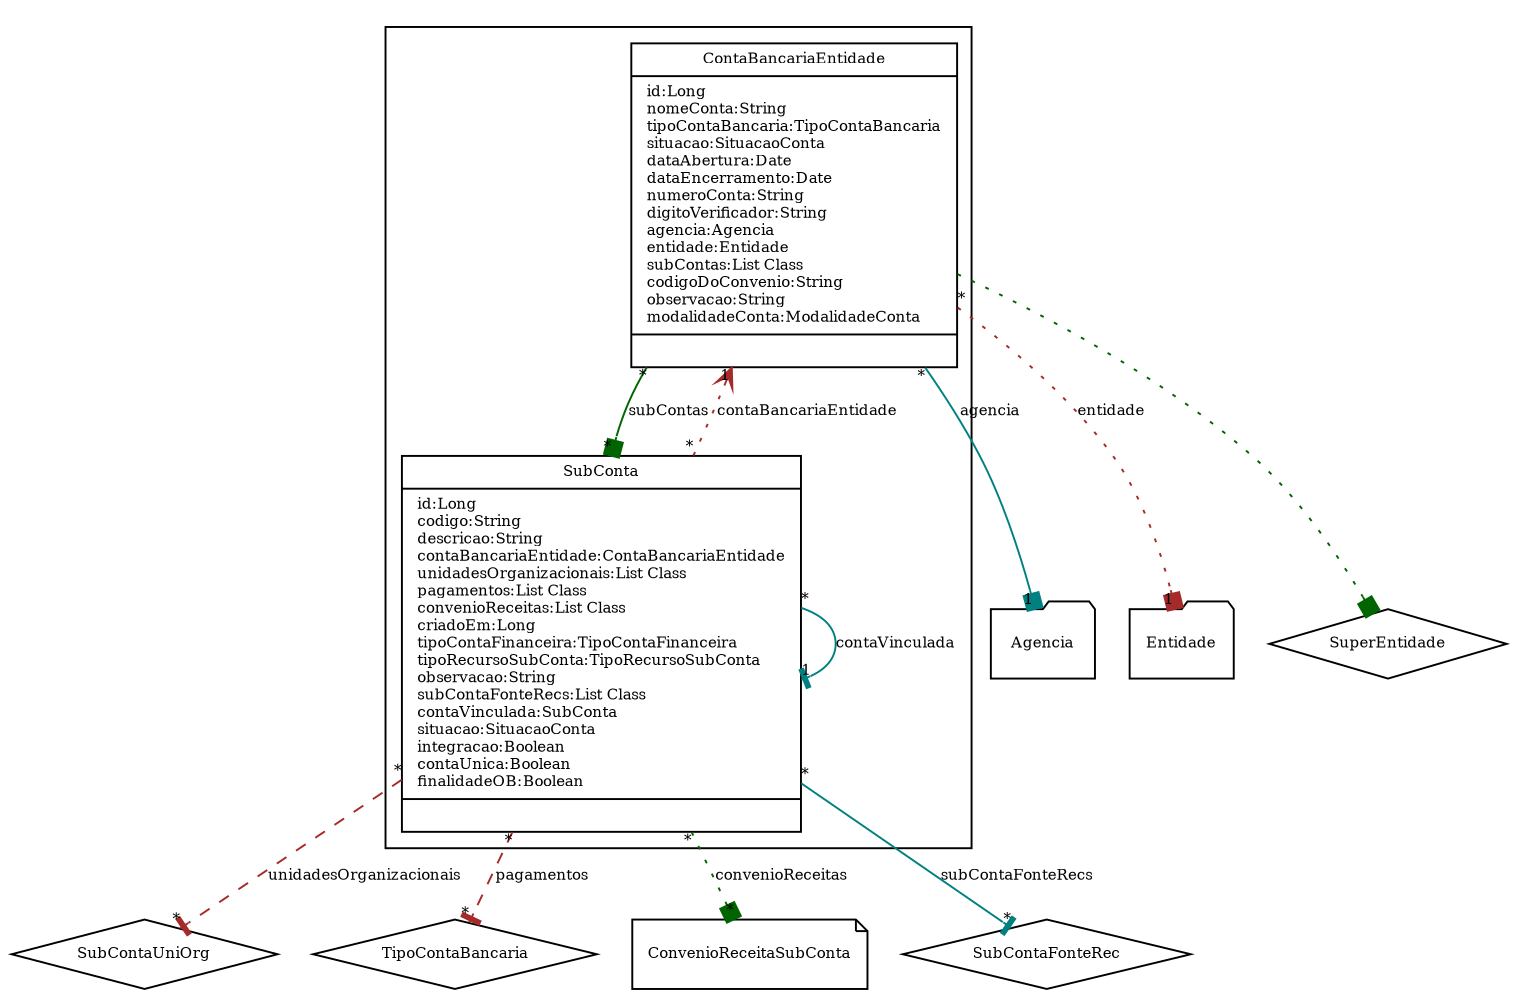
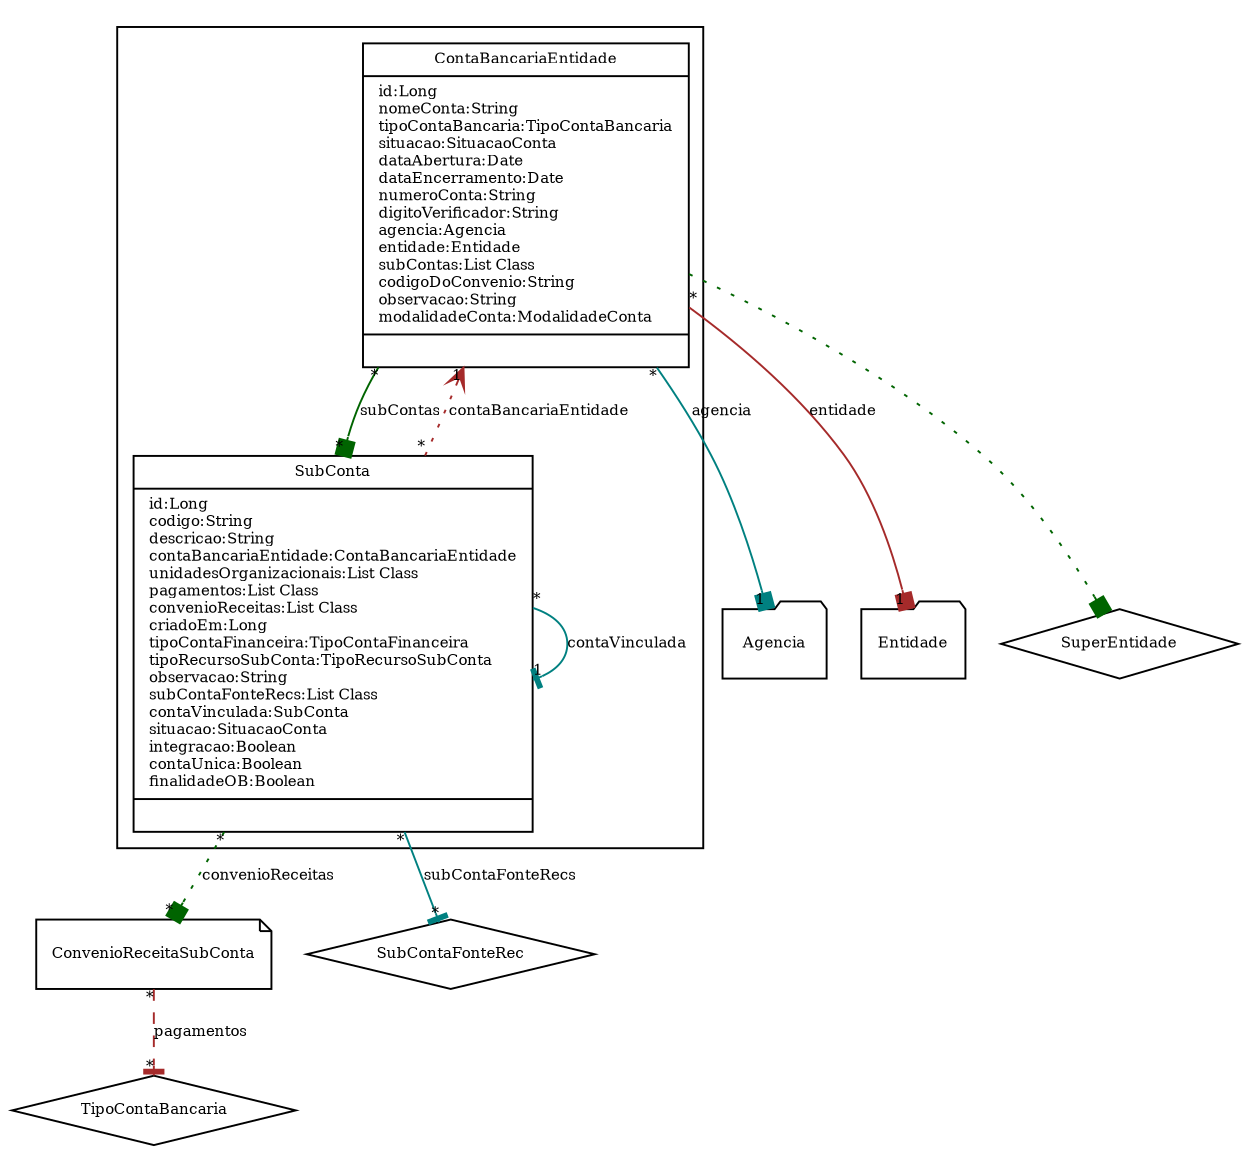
(1092, 429) -> (823, 429)
(493, 873) -> (154, 1027)
(145, 954) -> none
